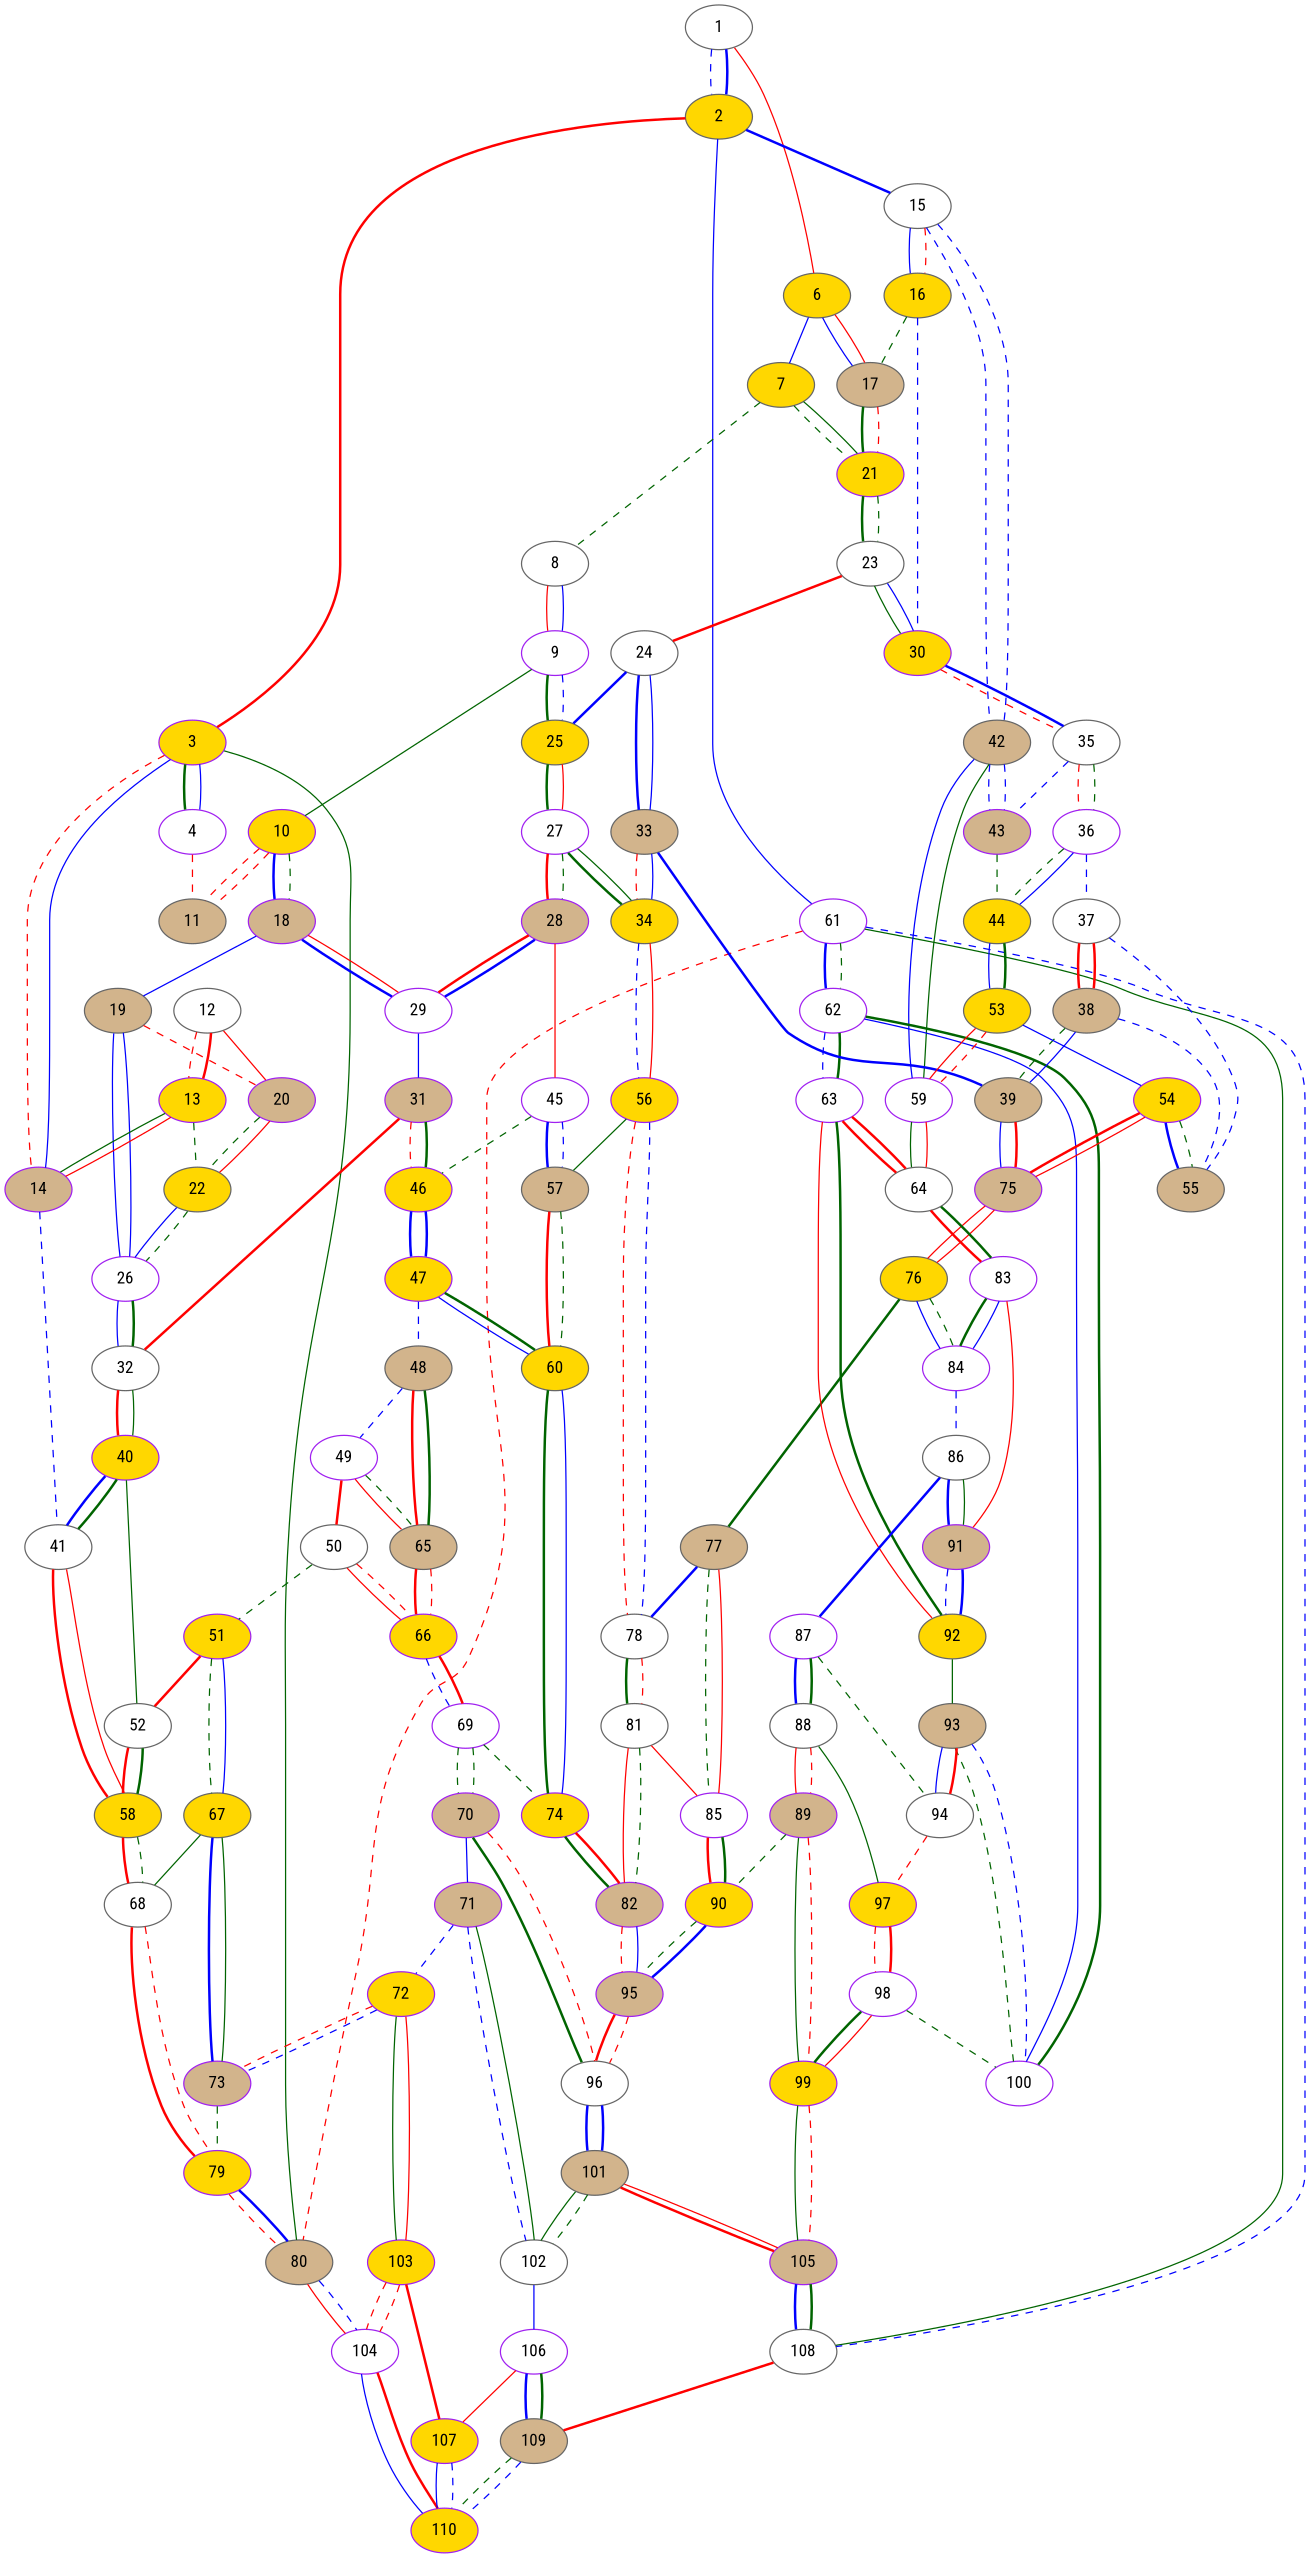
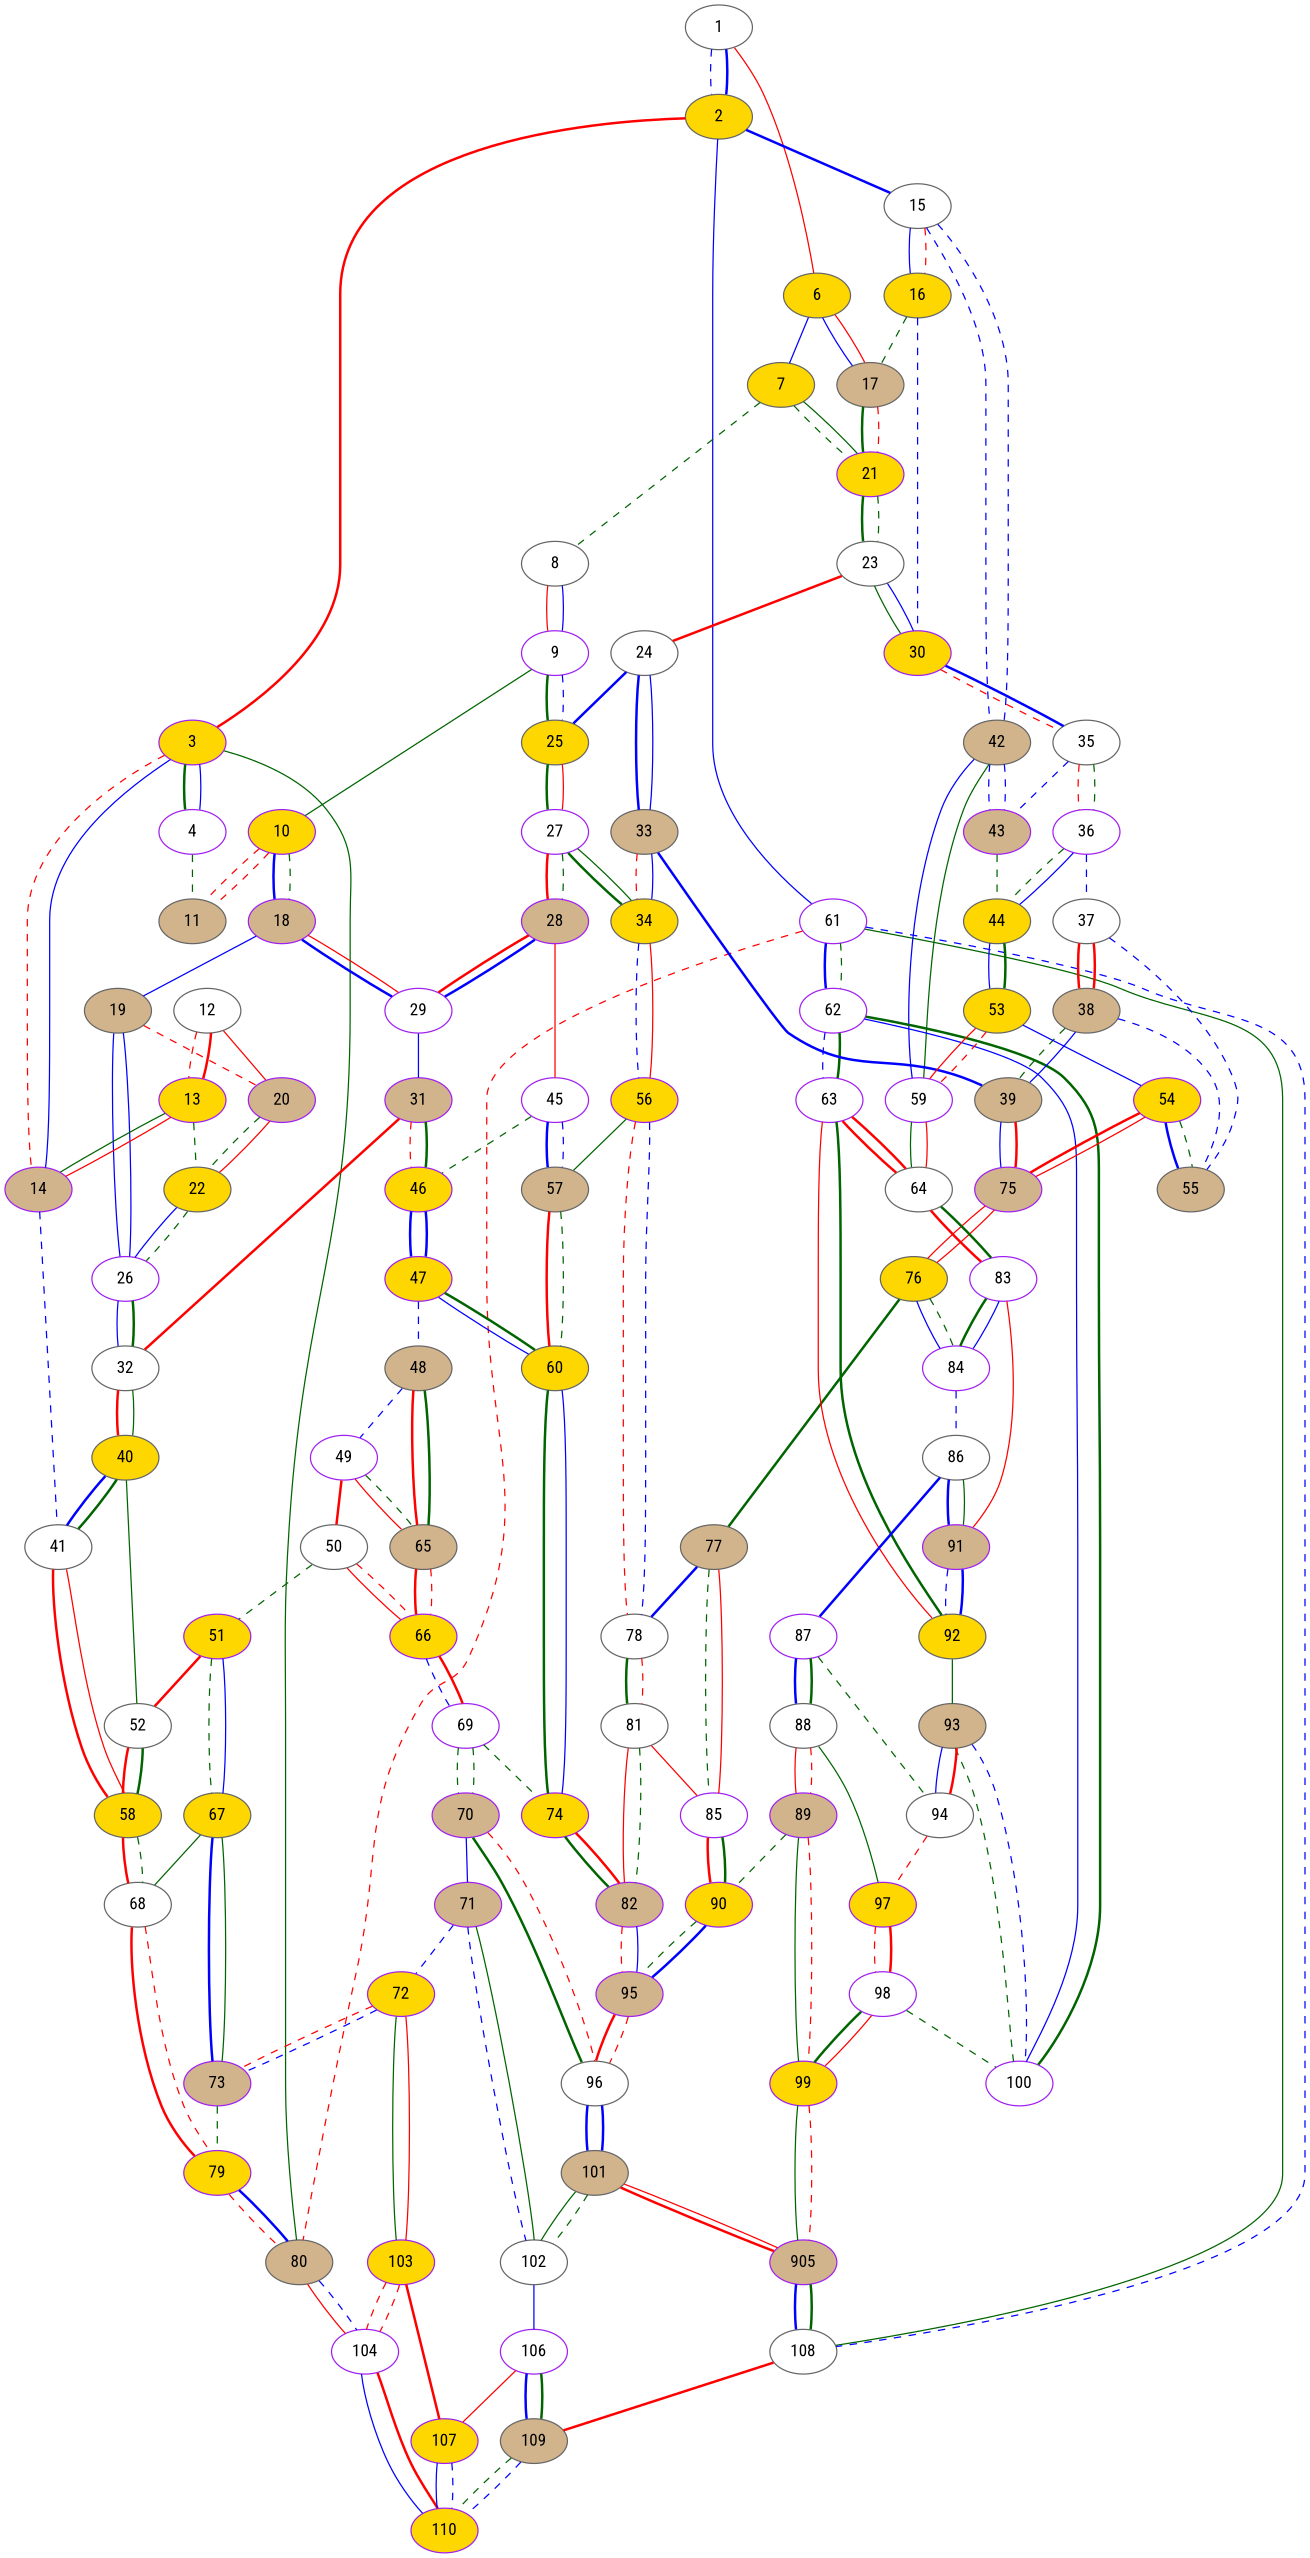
(192, 877) -> (192, 877)
(125, 1458) -> (125, 1458)
(803, 2262) -> (803, 2262)
